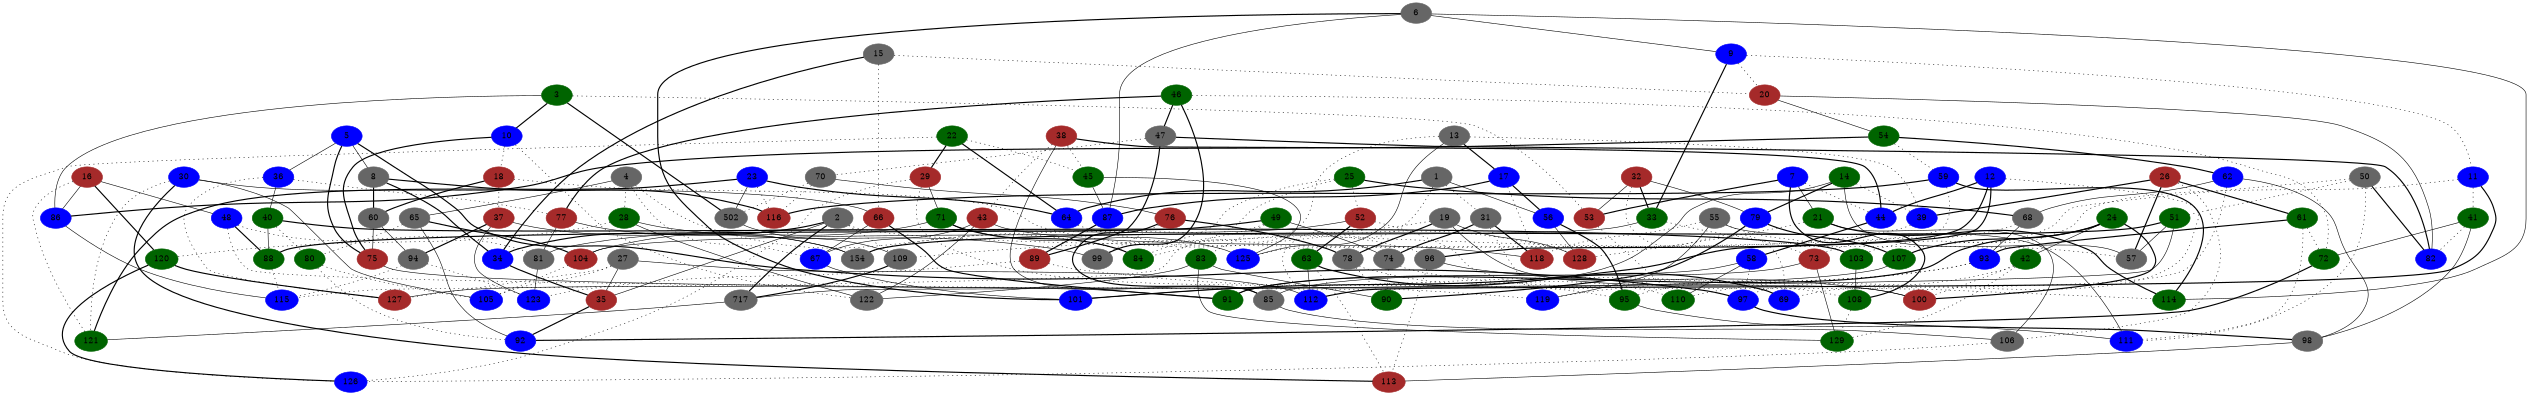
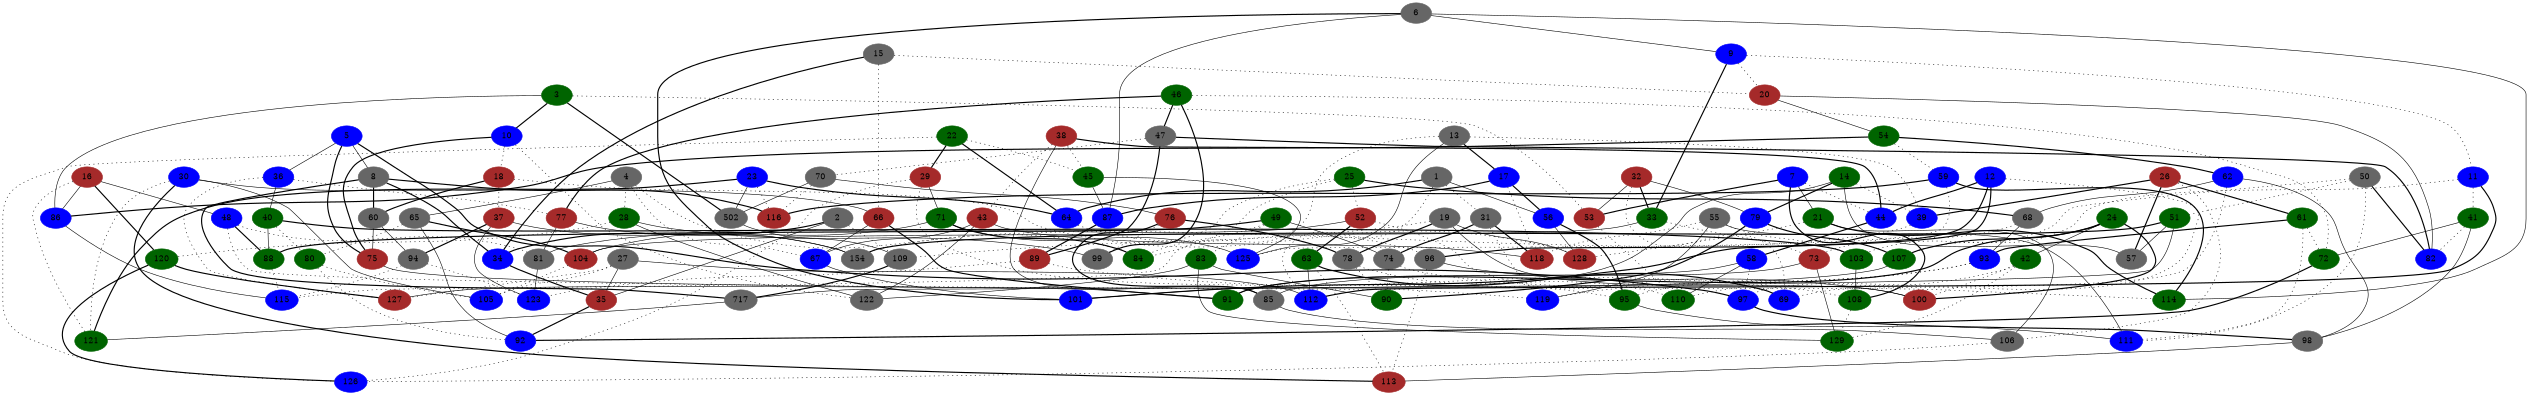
(769, 200) -> (769, 200)
(1482, 247) -> none
(786, 256) -> (364, 285)
